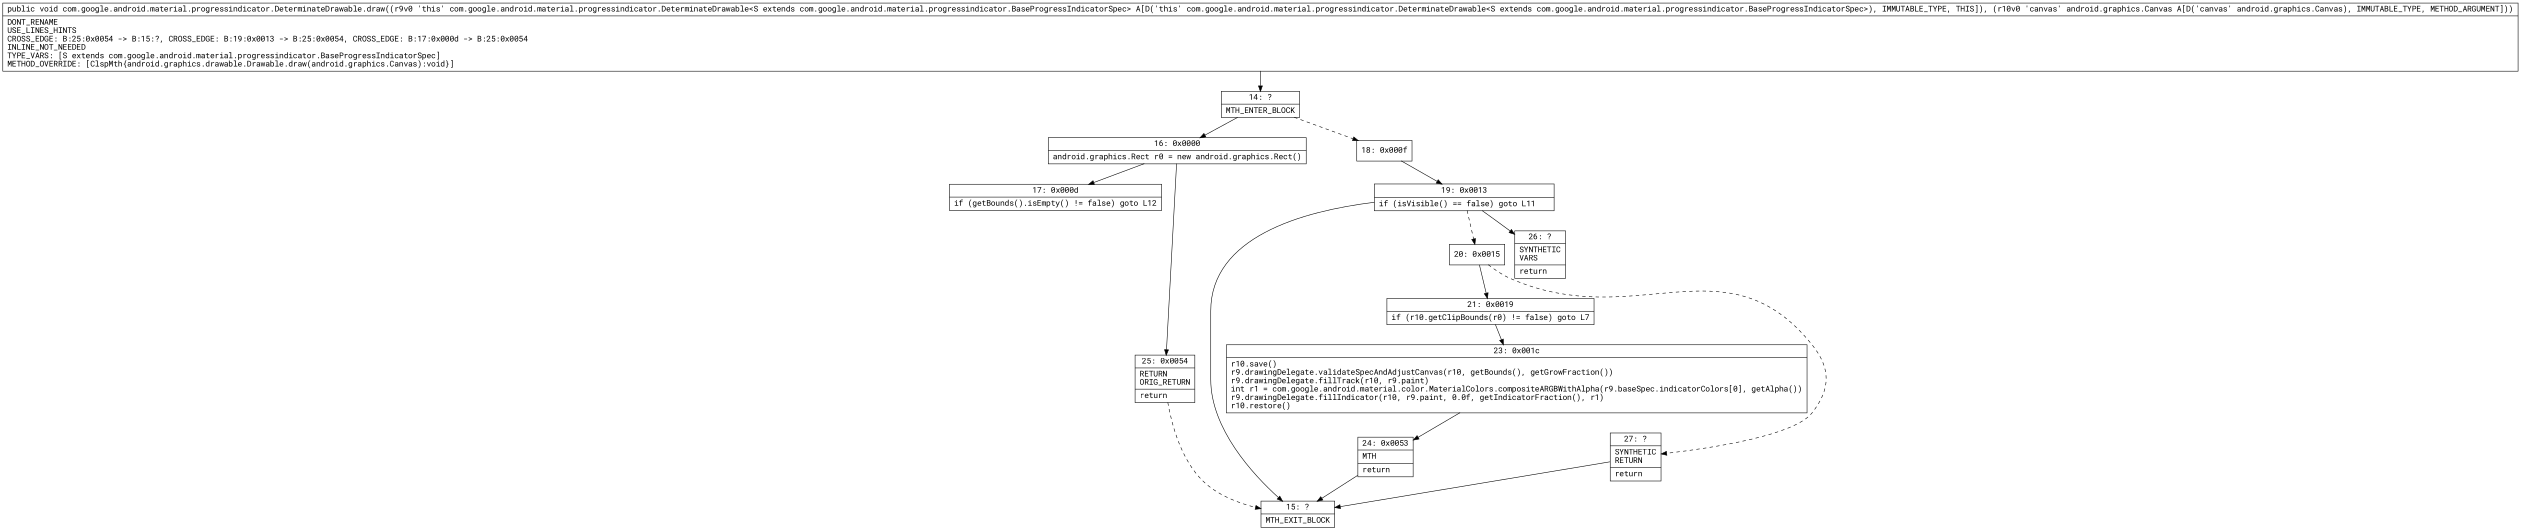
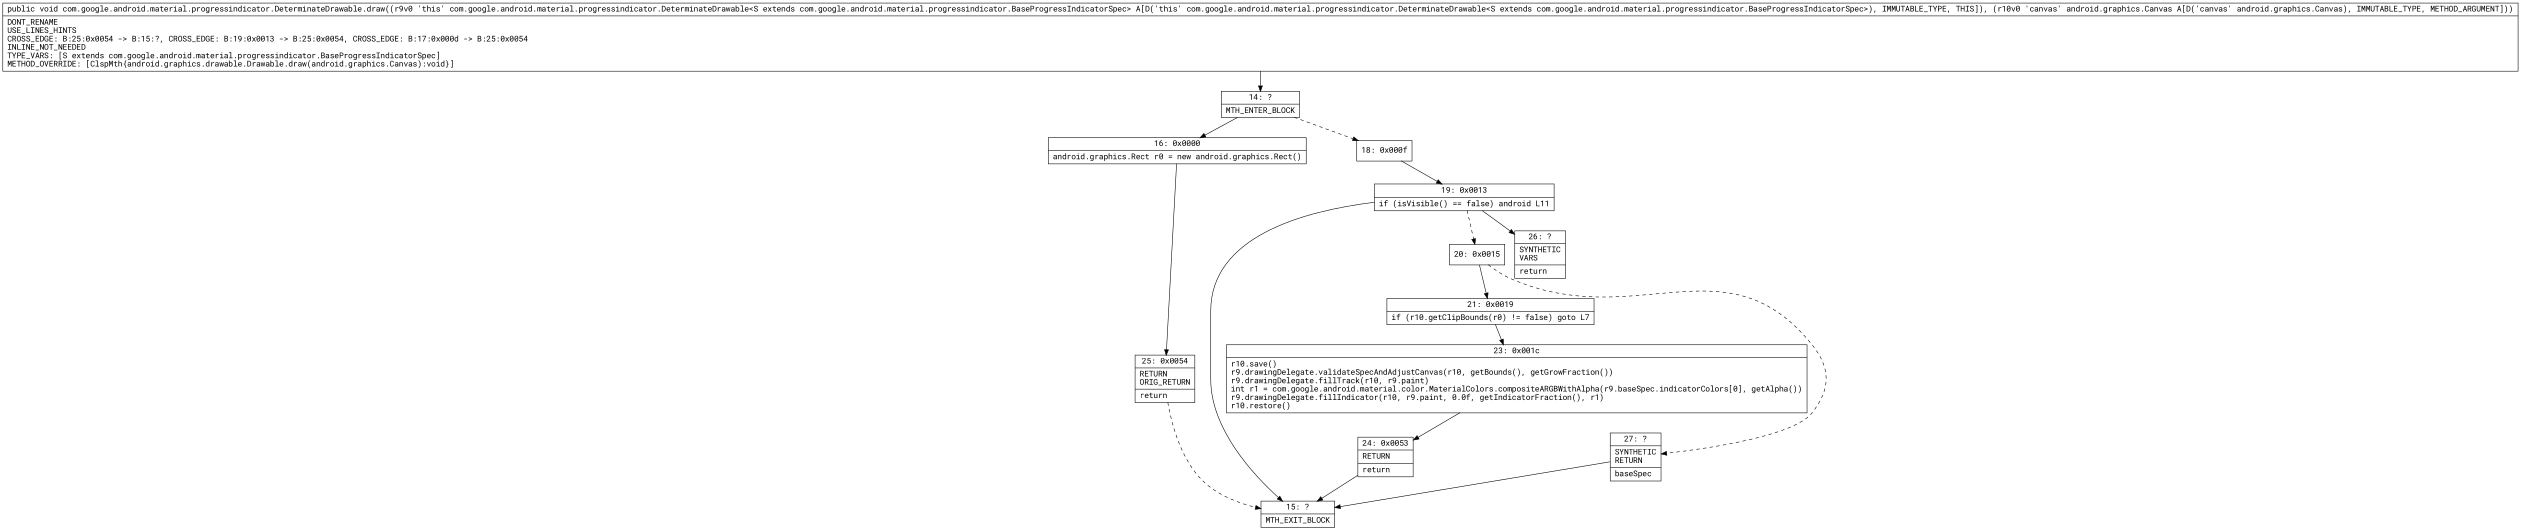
(1056, 197) -> none
(1457, 204) -> (1464, 204)
(1369, 456) -> (1376, 456)
(1629, 474) -> (1633, 474)
